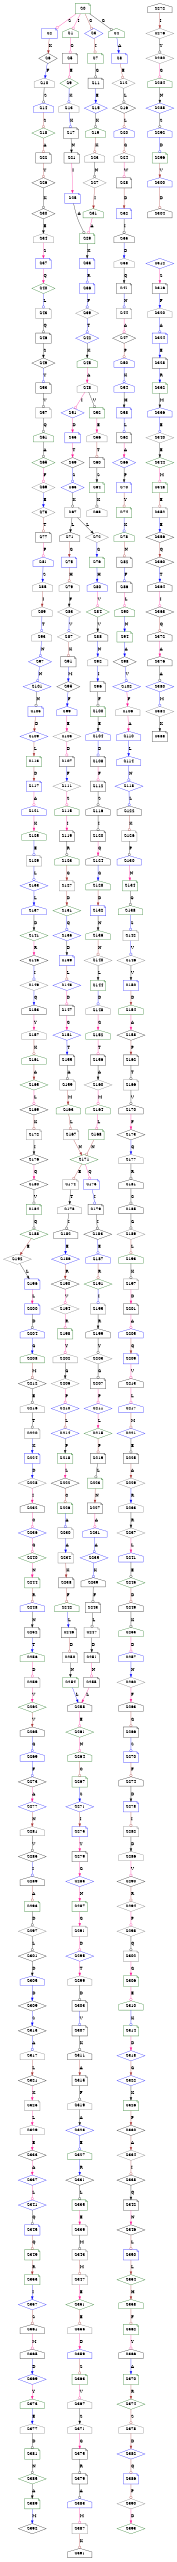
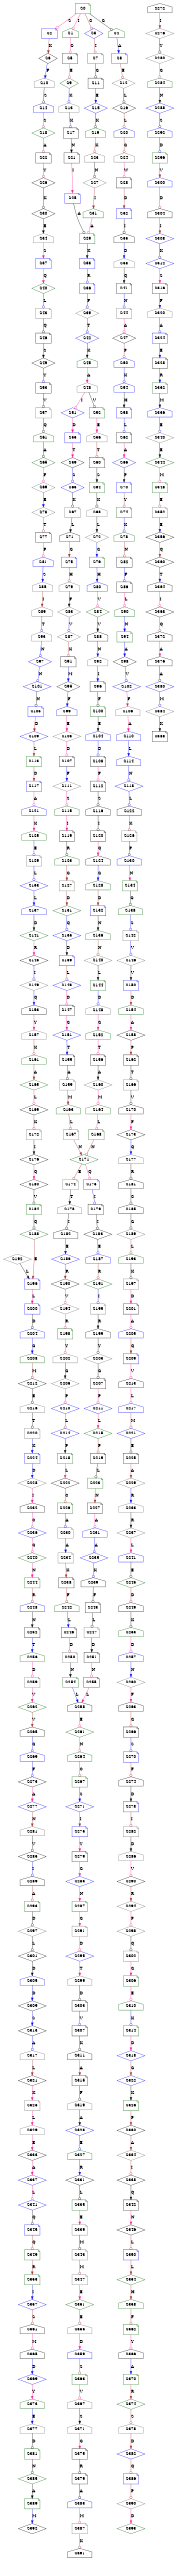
none -> (160, 239)
(84, 525) -> (97, 523)
(26, 1246) -> (34, 1258)
(131, 1892) -> (131, 1892)
